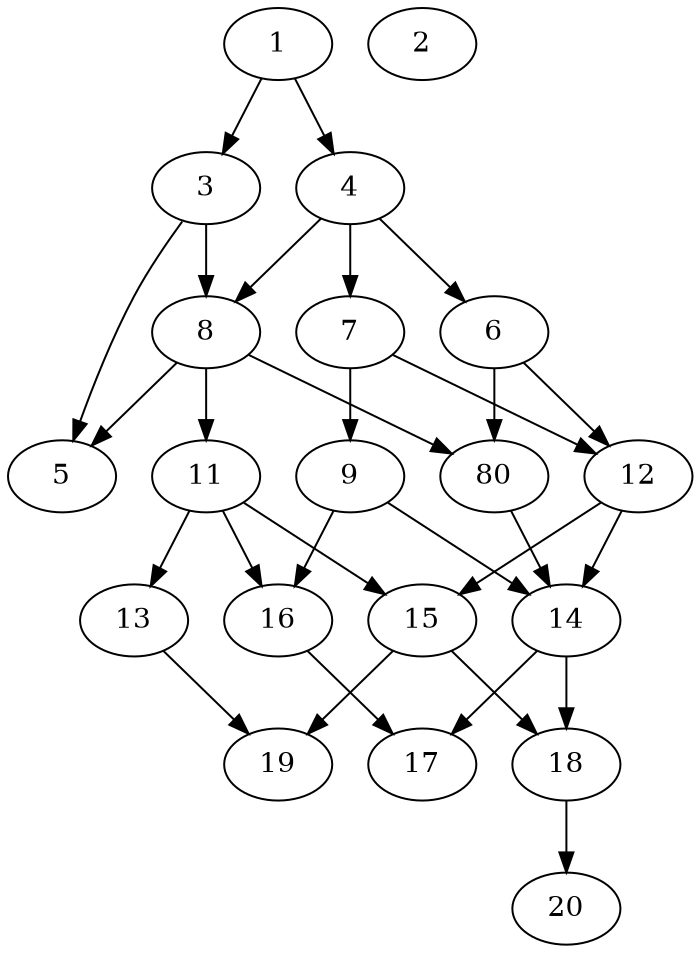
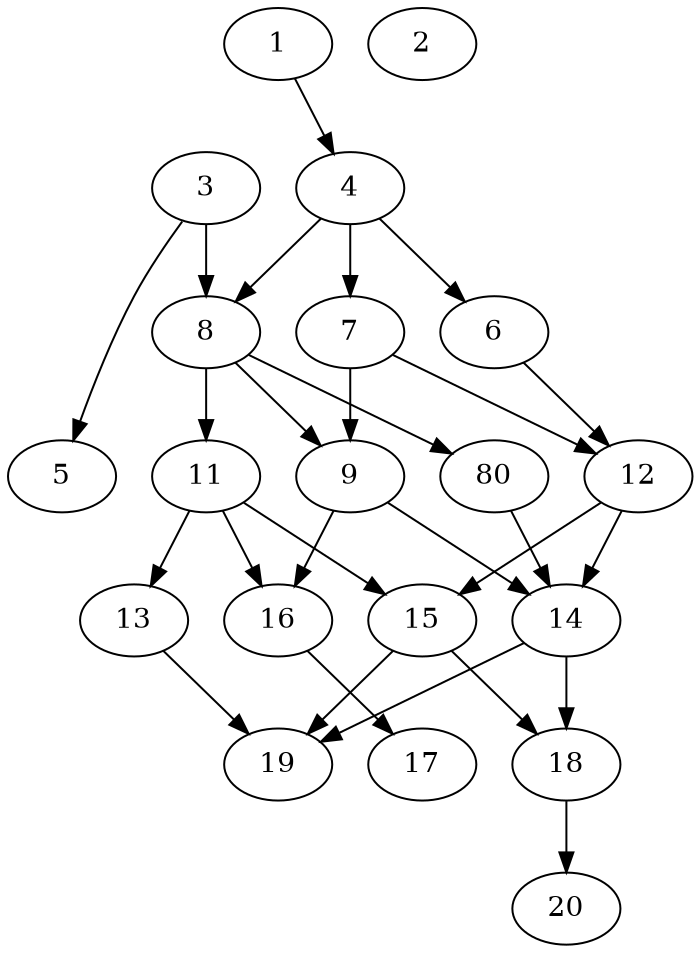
(247, 107) -> none
(494, 391) -> none
(141, 397) -> (271, 397)
(504, 684) -> (432, 688)
